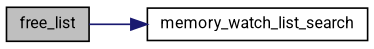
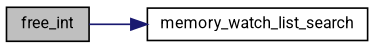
(48, 24) -> (48, 24)
